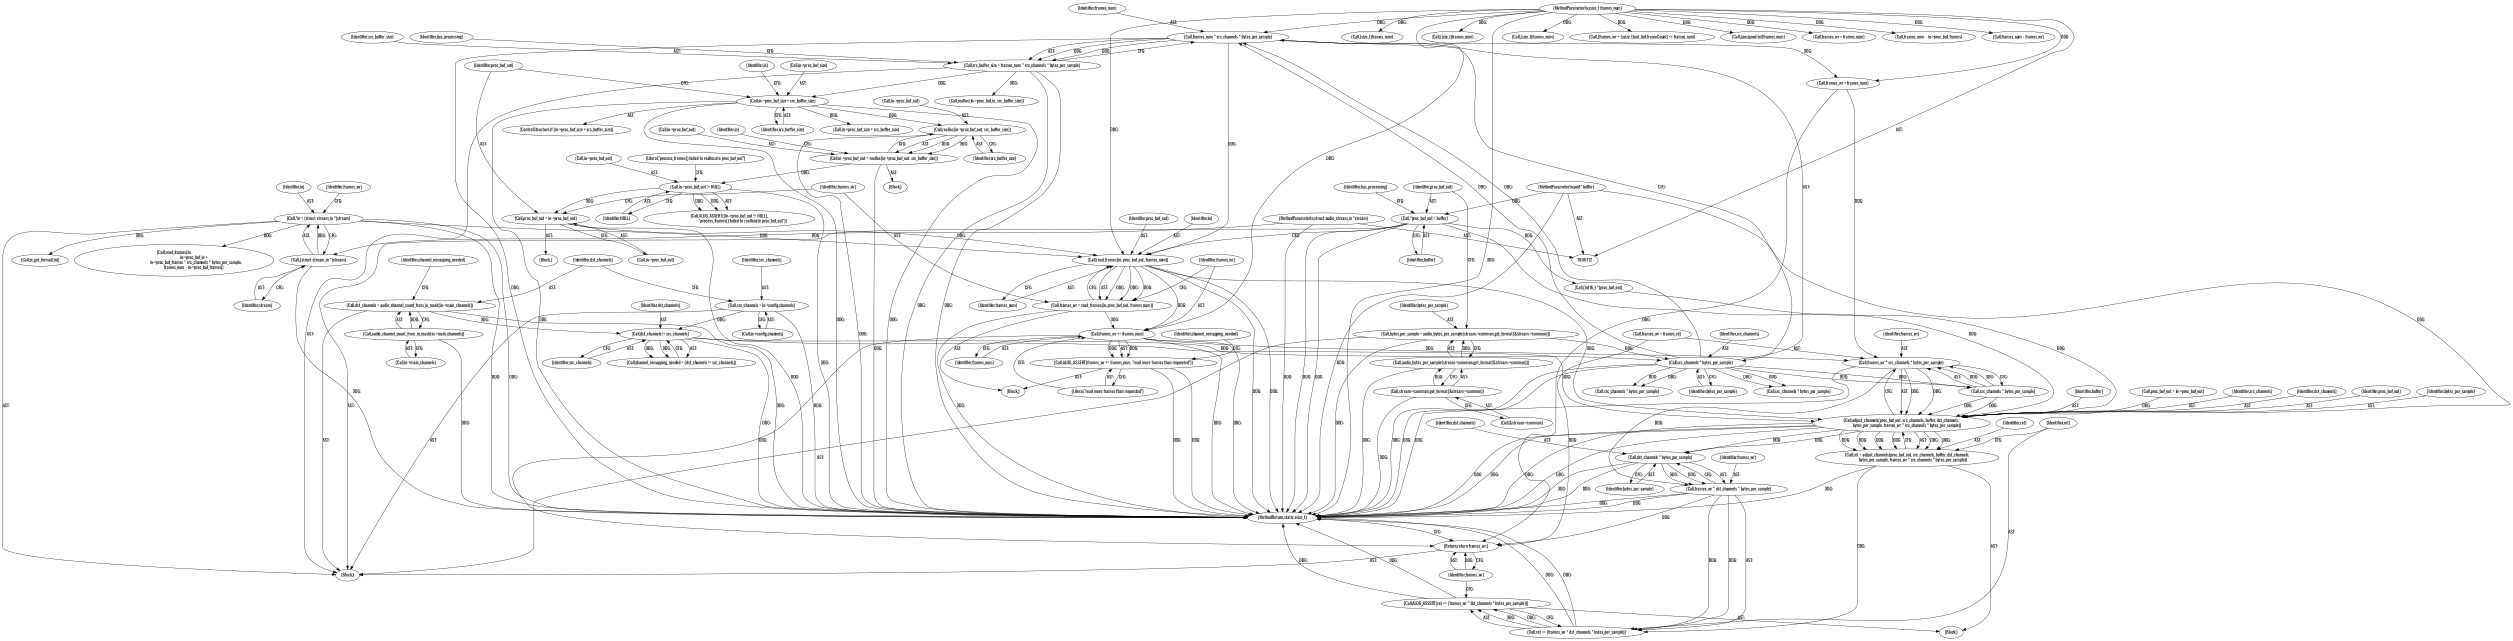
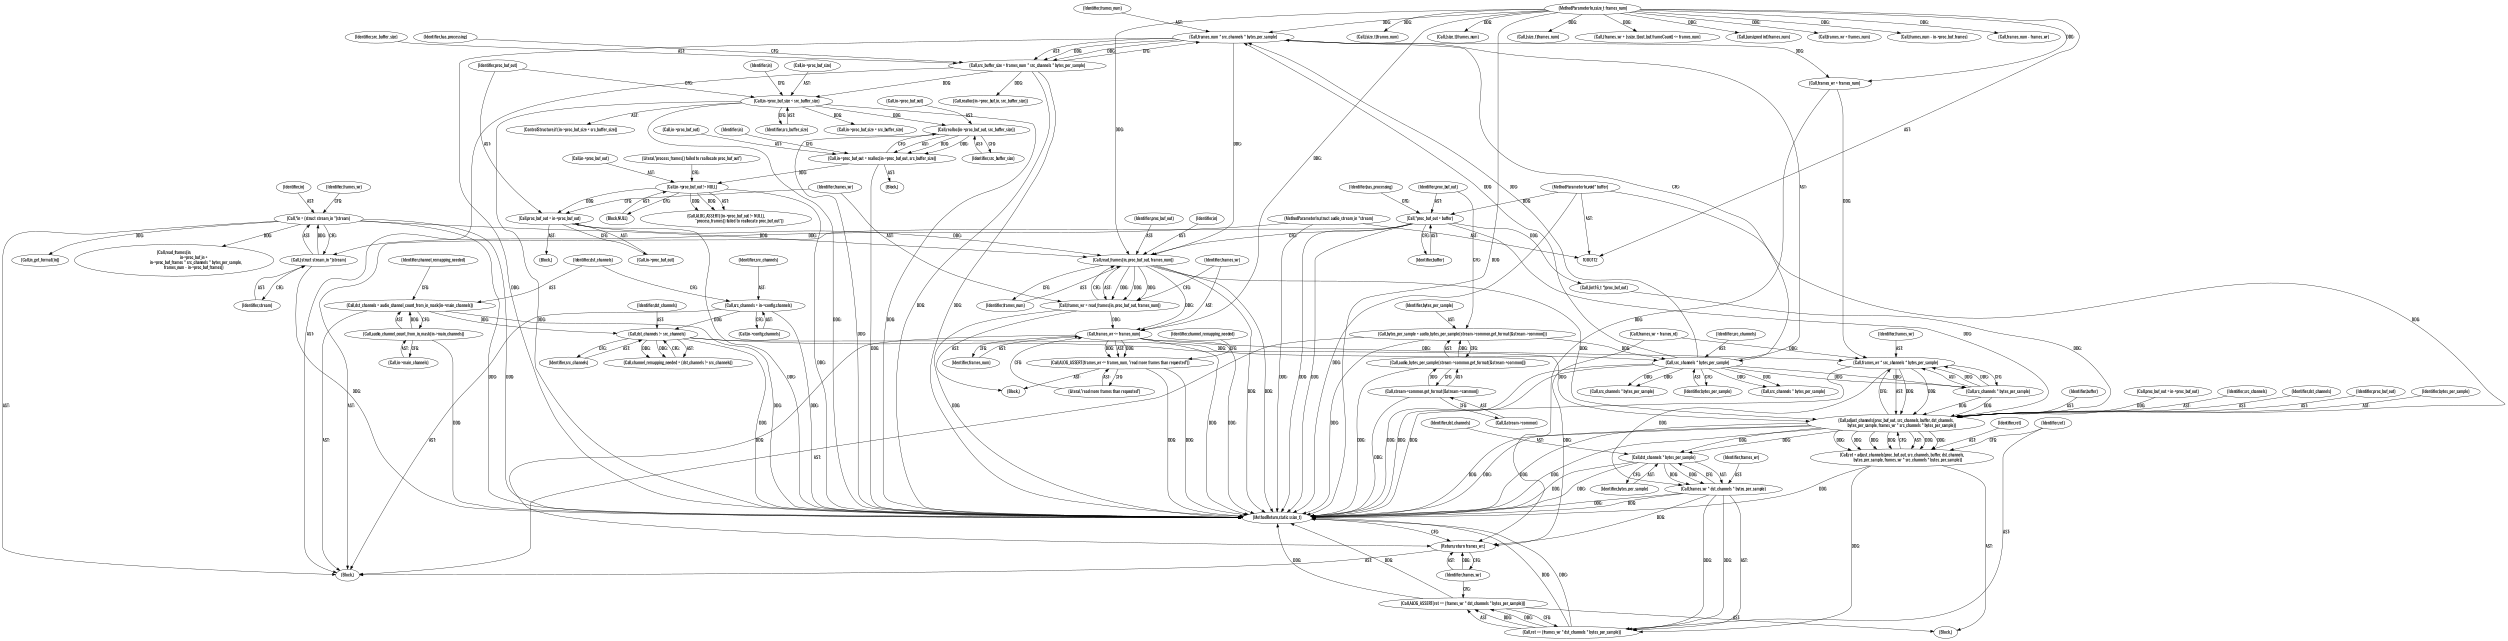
(617, 219) -> (617, 219)
(1798, 349) -> (1794, 349)
